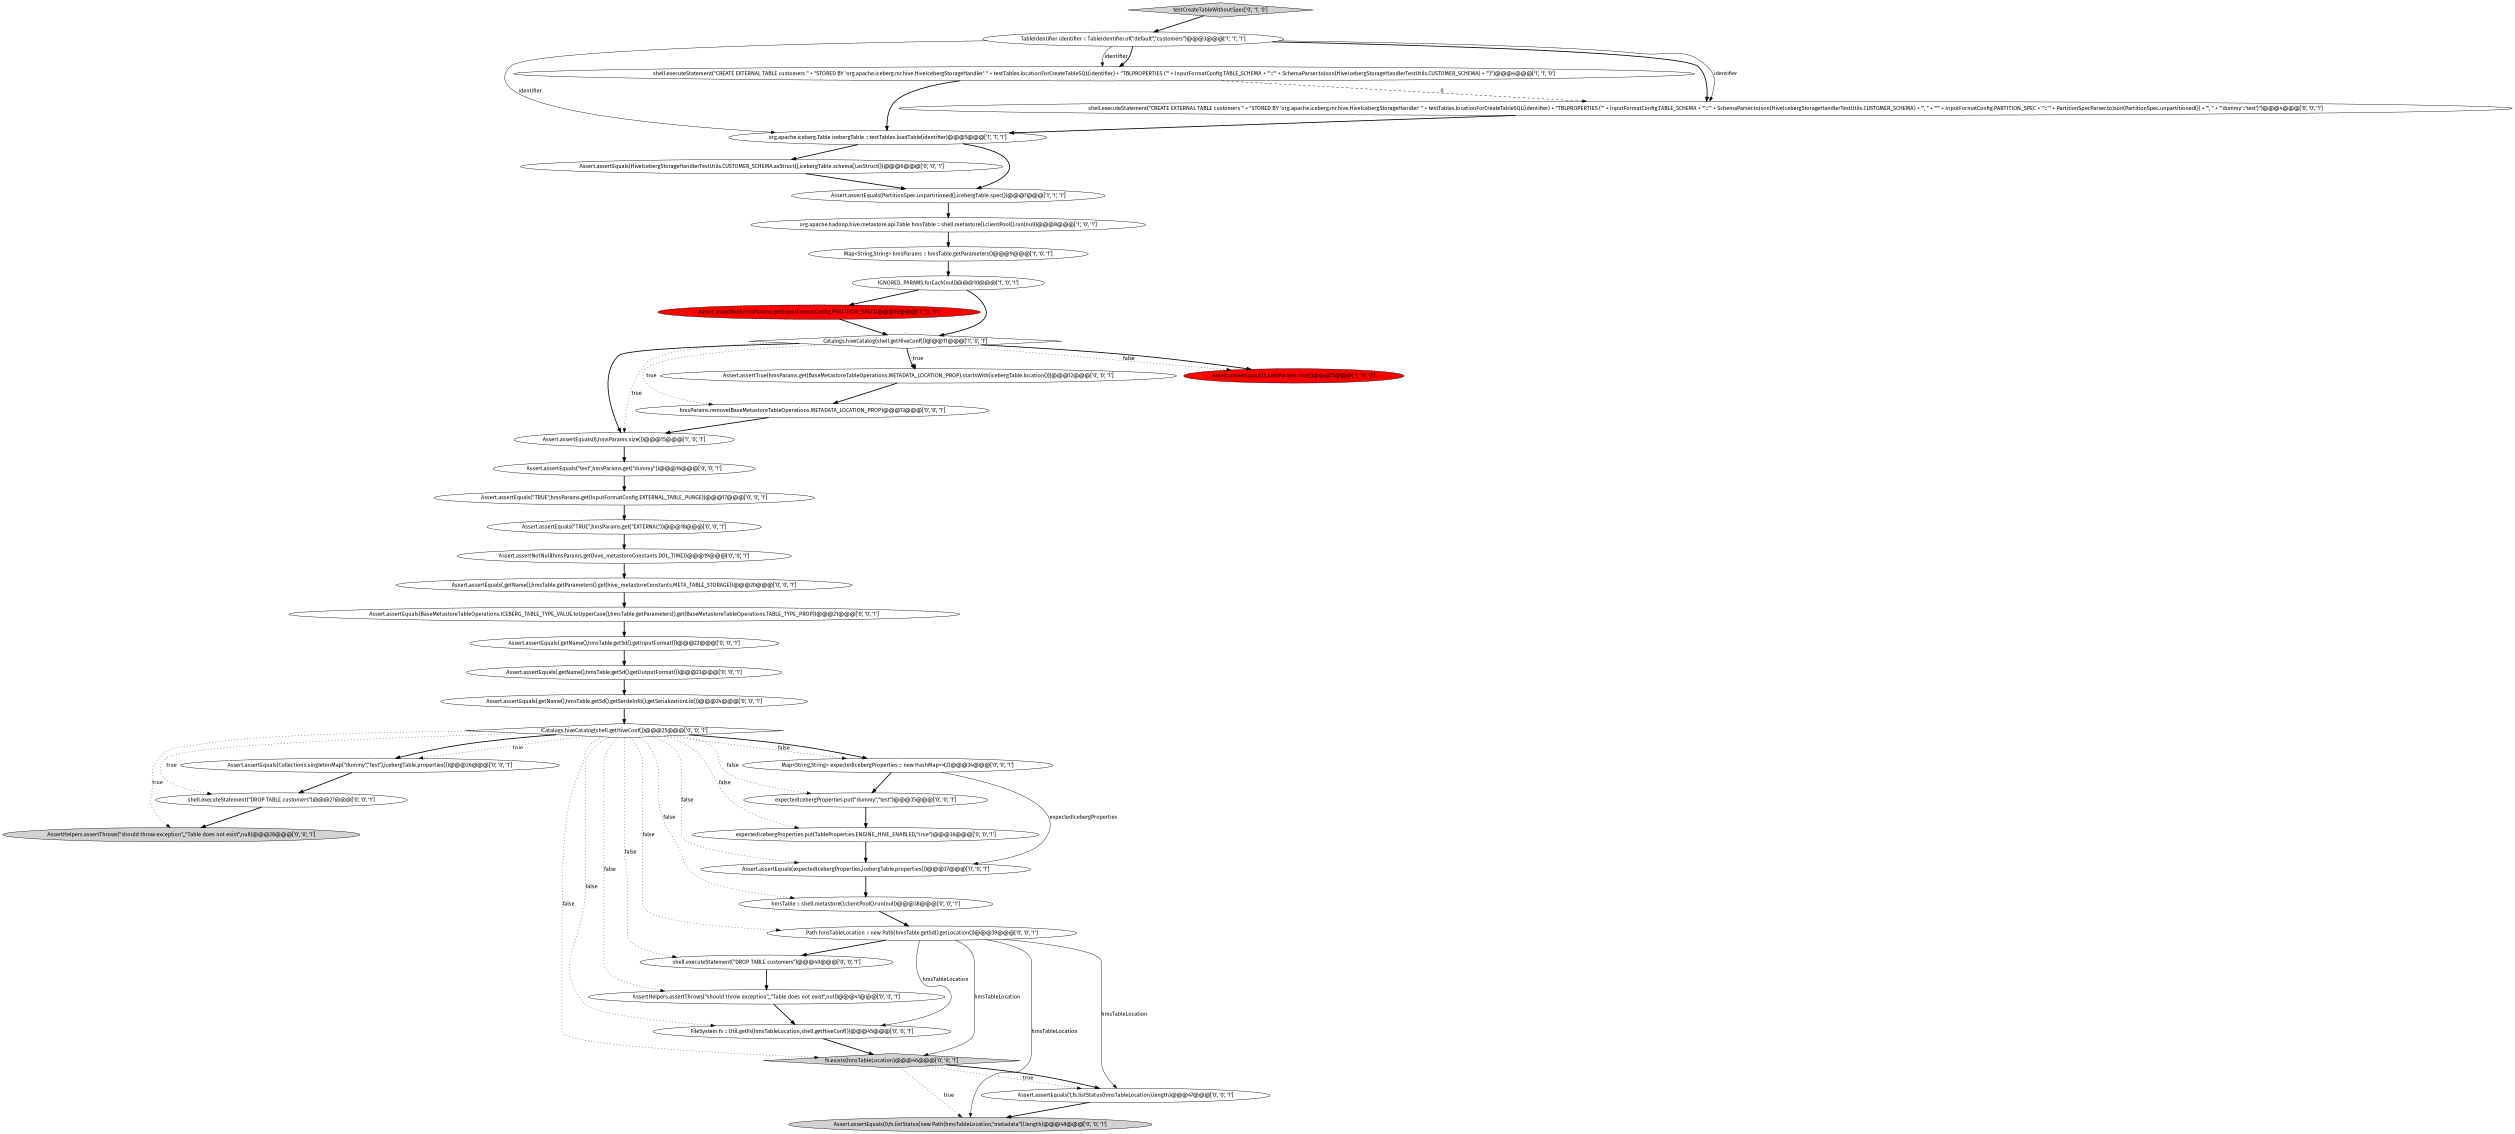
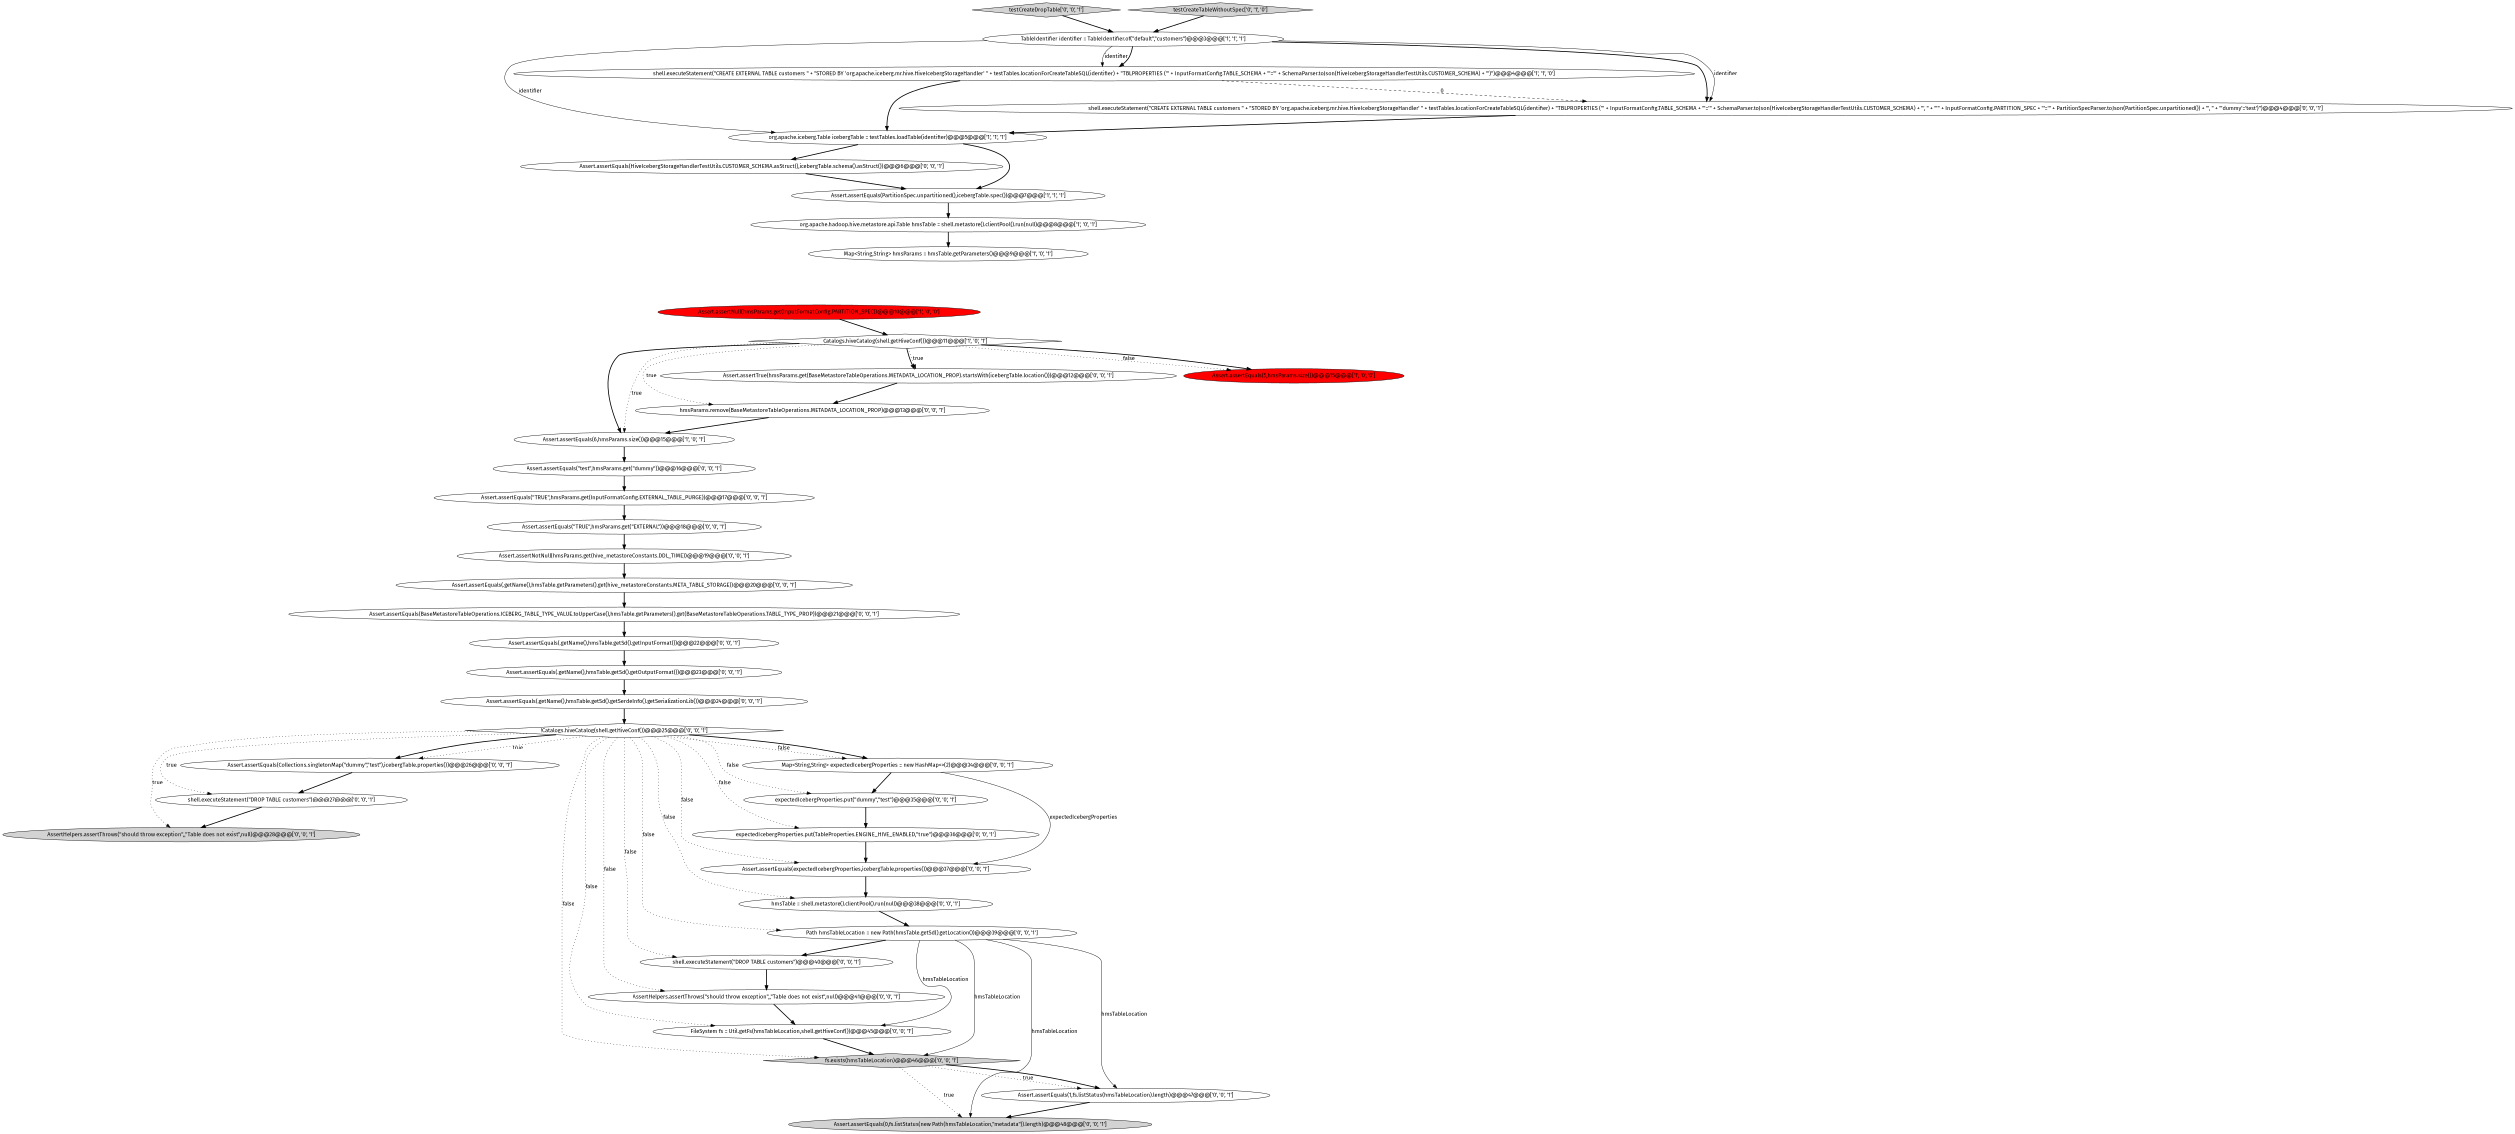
none -> (1046, 10)
(948, 283) -> none
